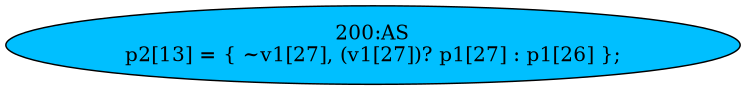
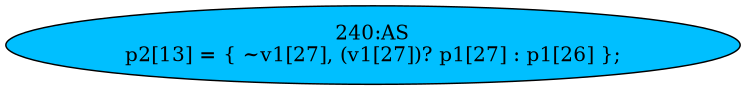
(373, 45) -> (373, 45)
